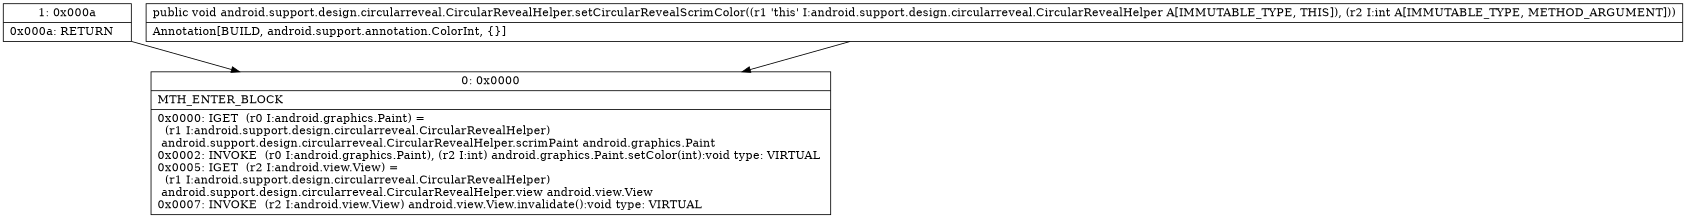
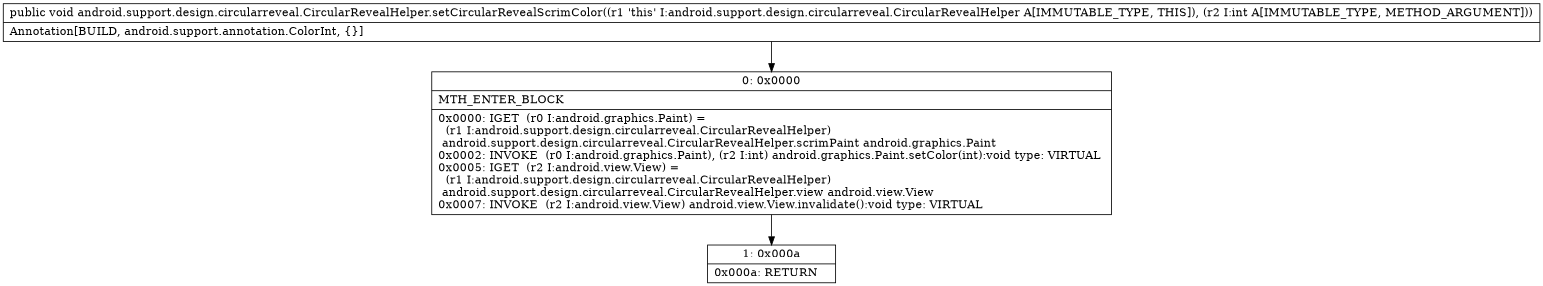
(182, 55) -> (772, 226)
